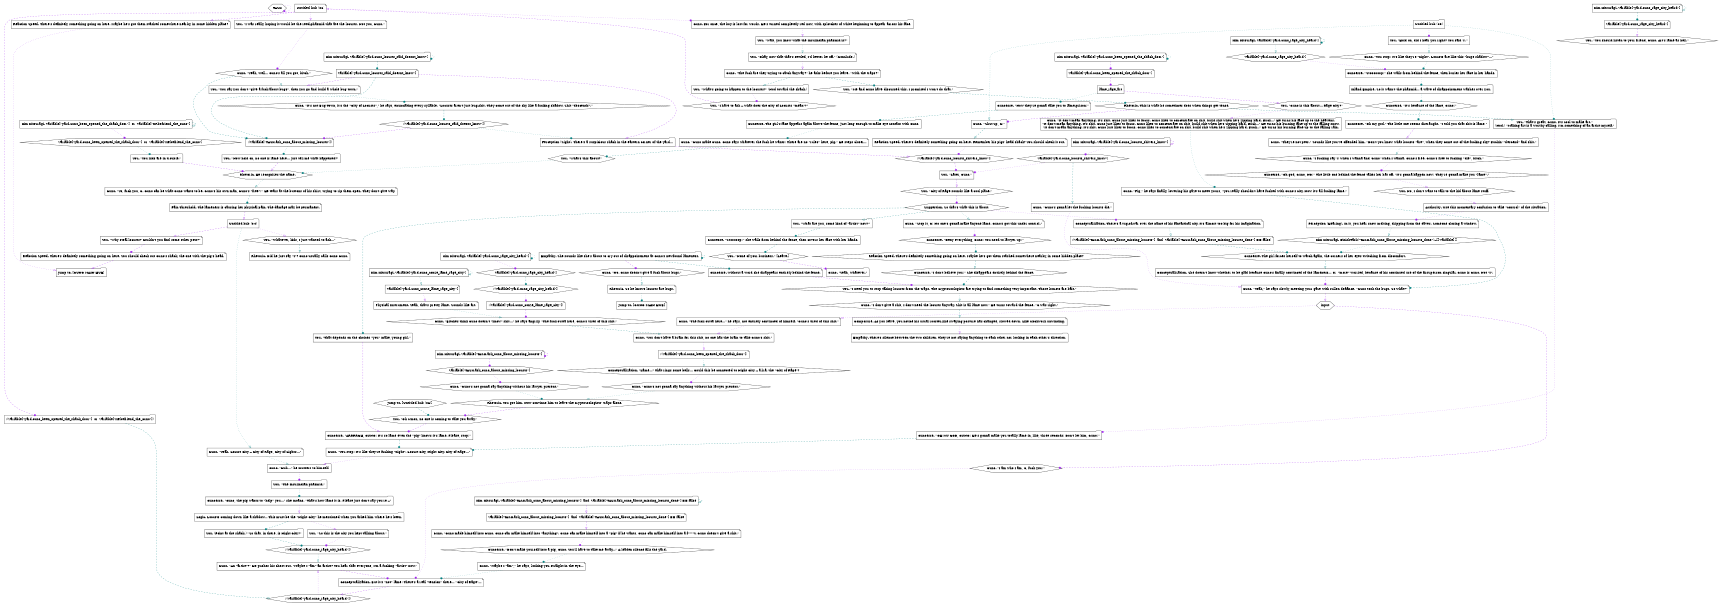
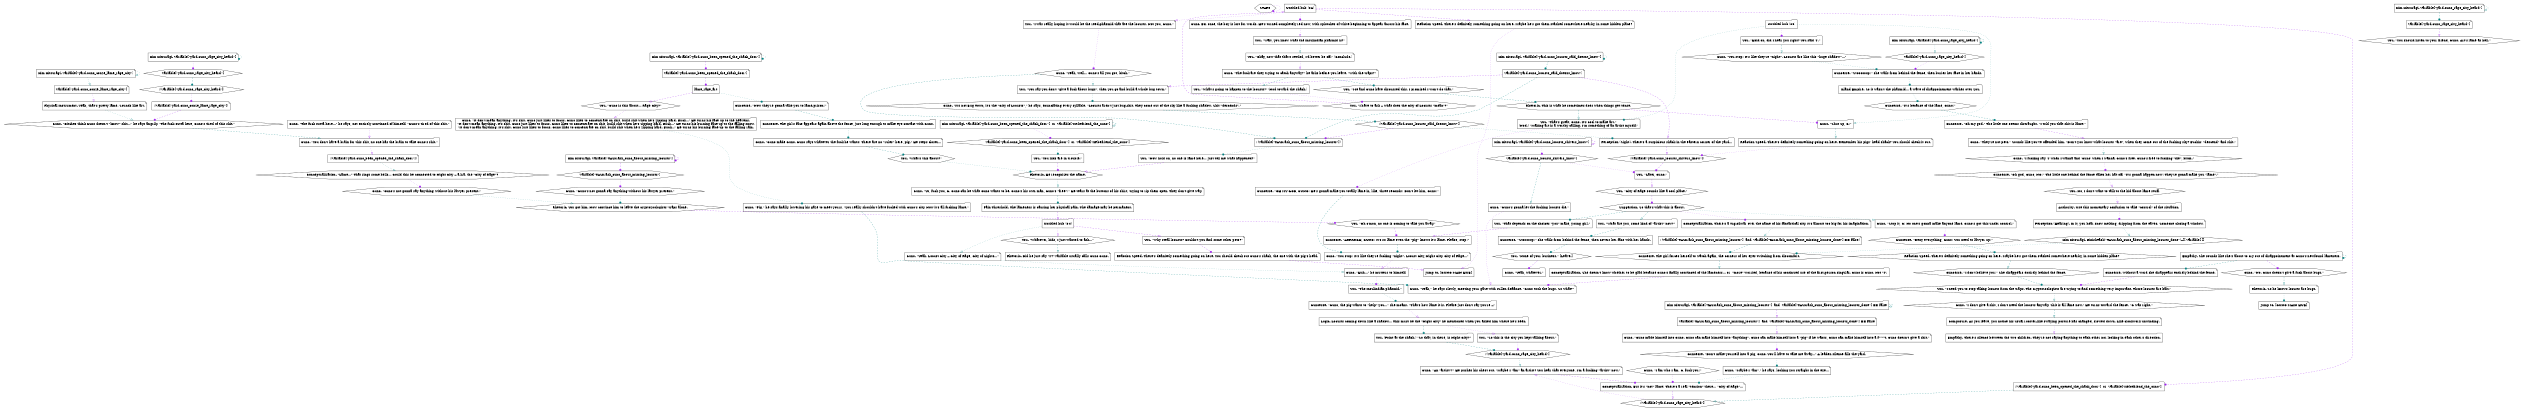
(277, 8) -> (1265, 8)
(300, 256) -> (1058, 256)
(1325, 305) -> none
(410, 403) -> none
